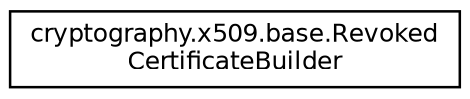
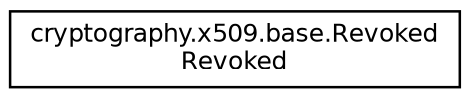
(235, 49) -> (235, 49)
